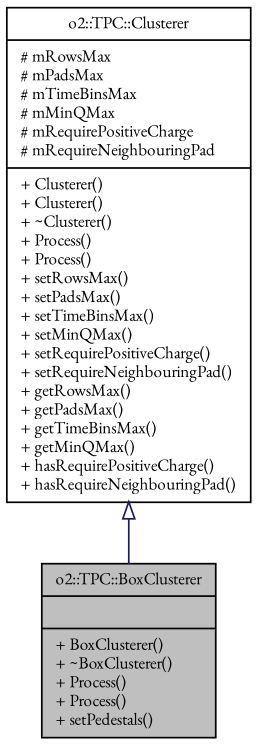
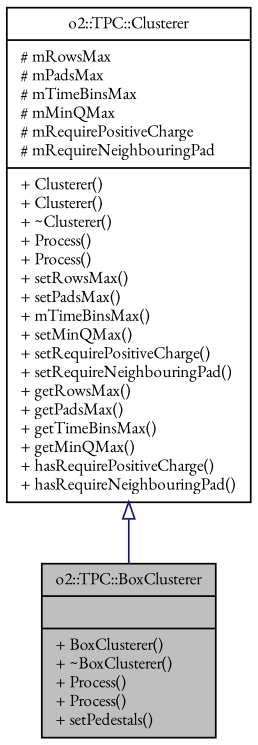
(88, 316) -> (85, 316)
